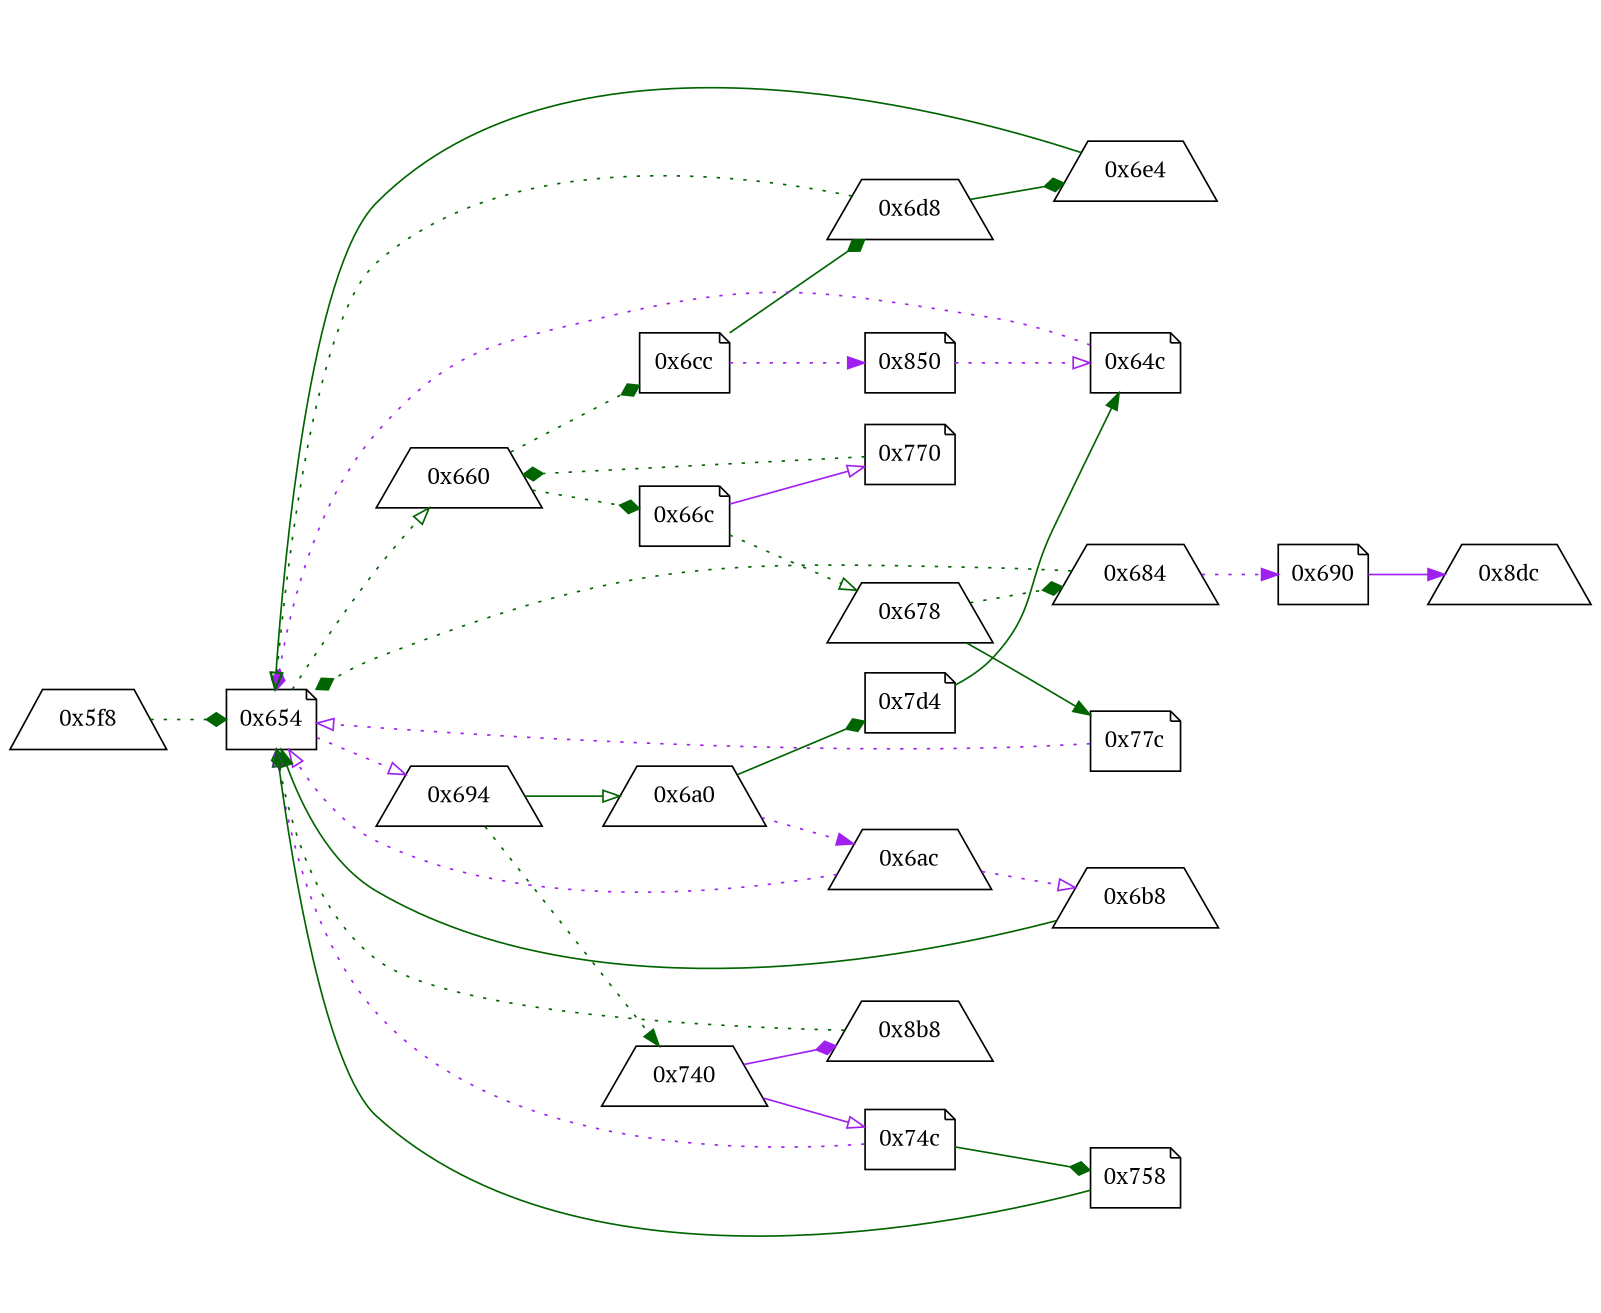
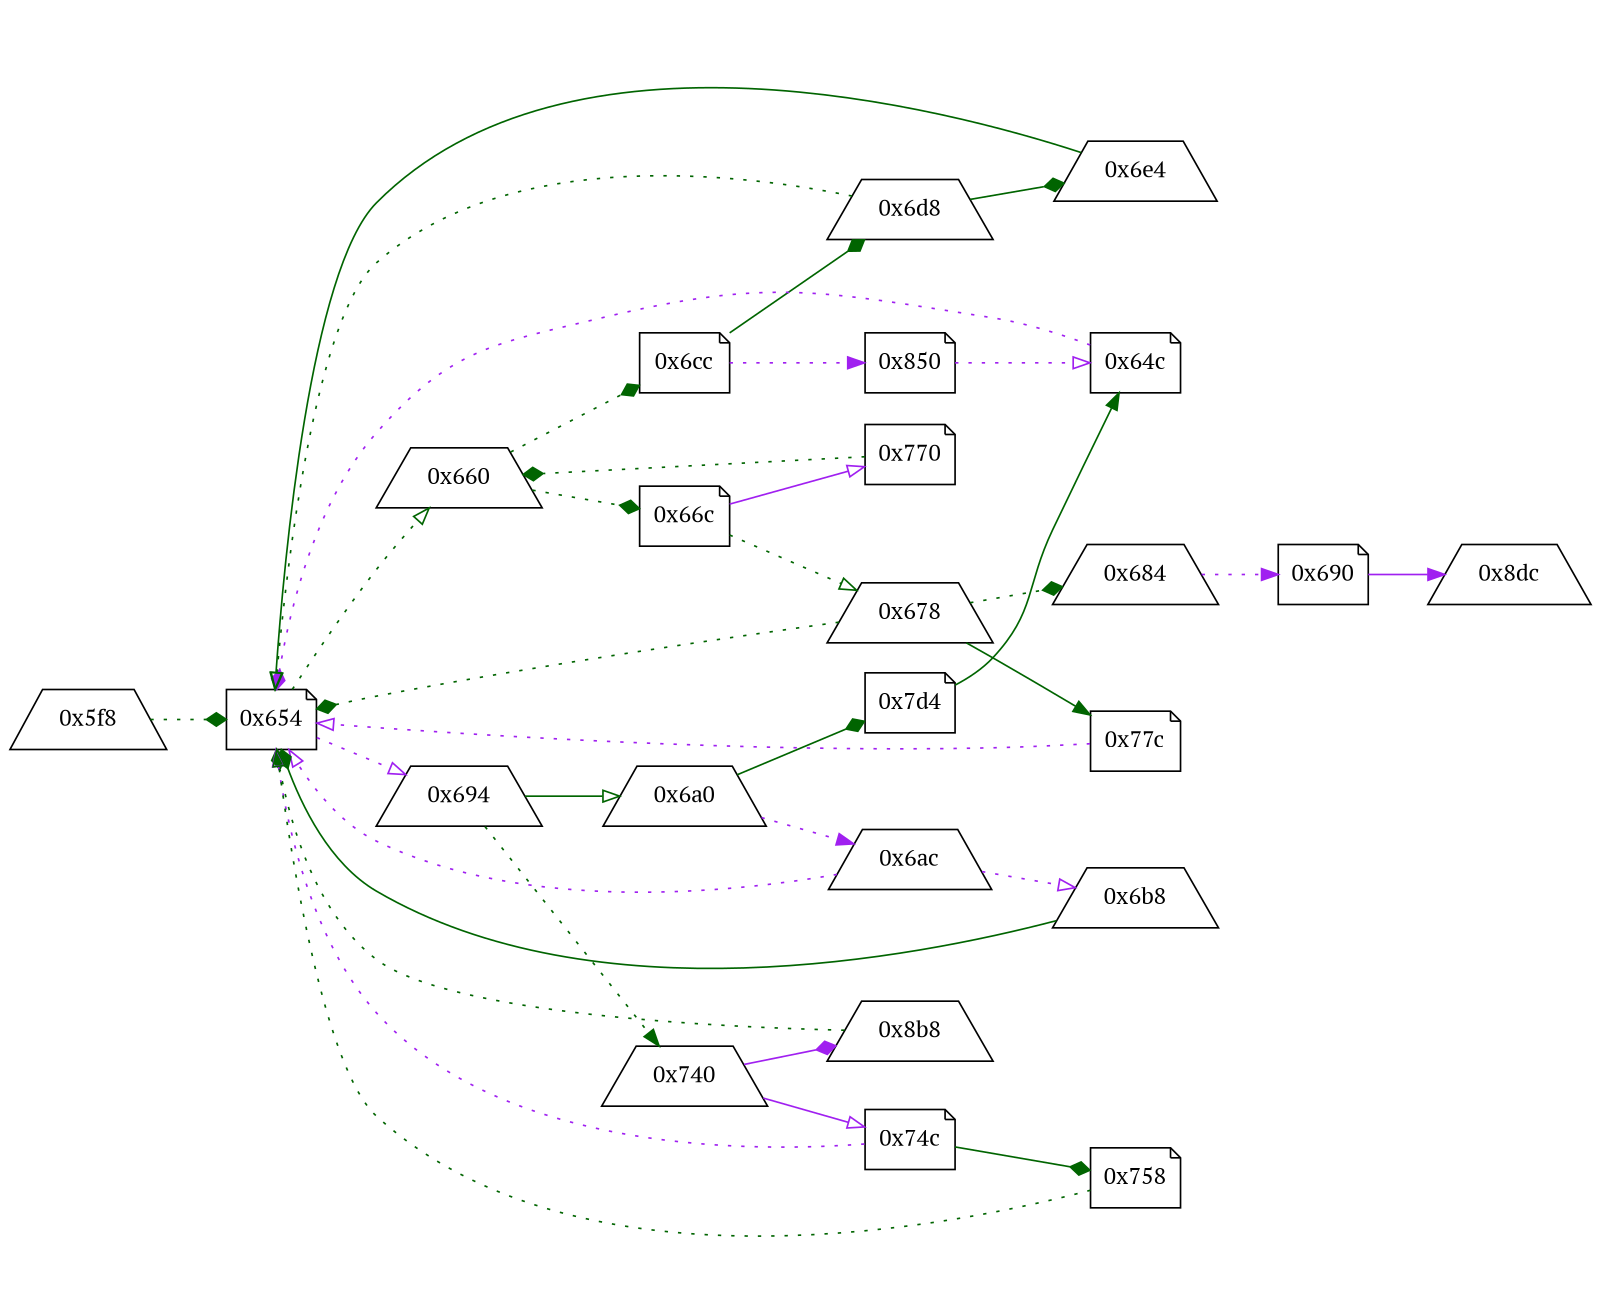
(694, 572) -> (587, 660)
(634, 965) -> (634, 965)
(542, 1206) -> (542, 1206)
